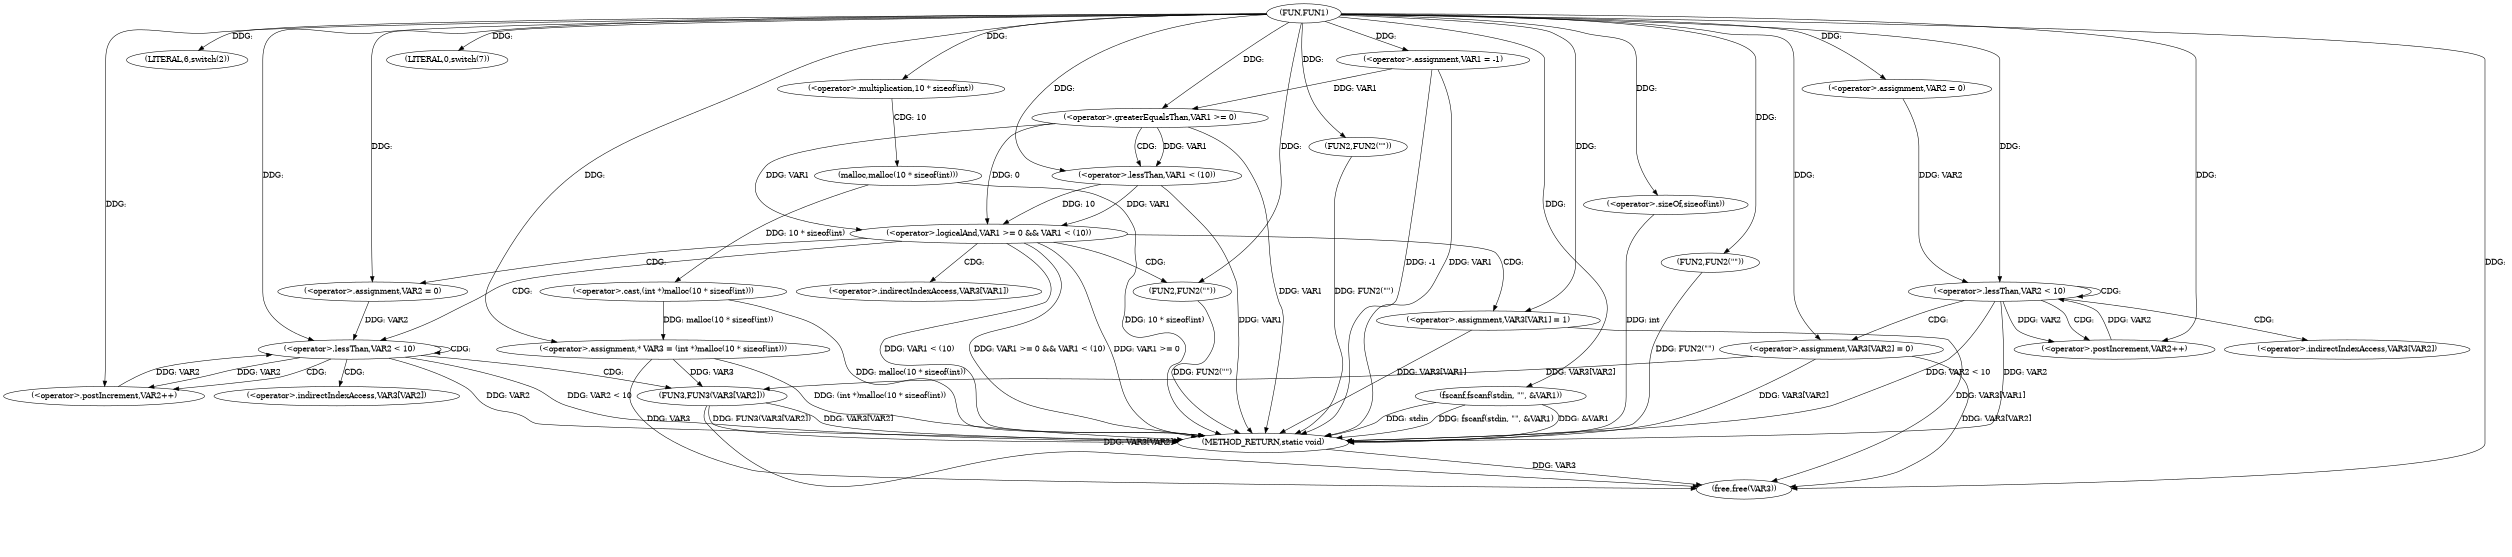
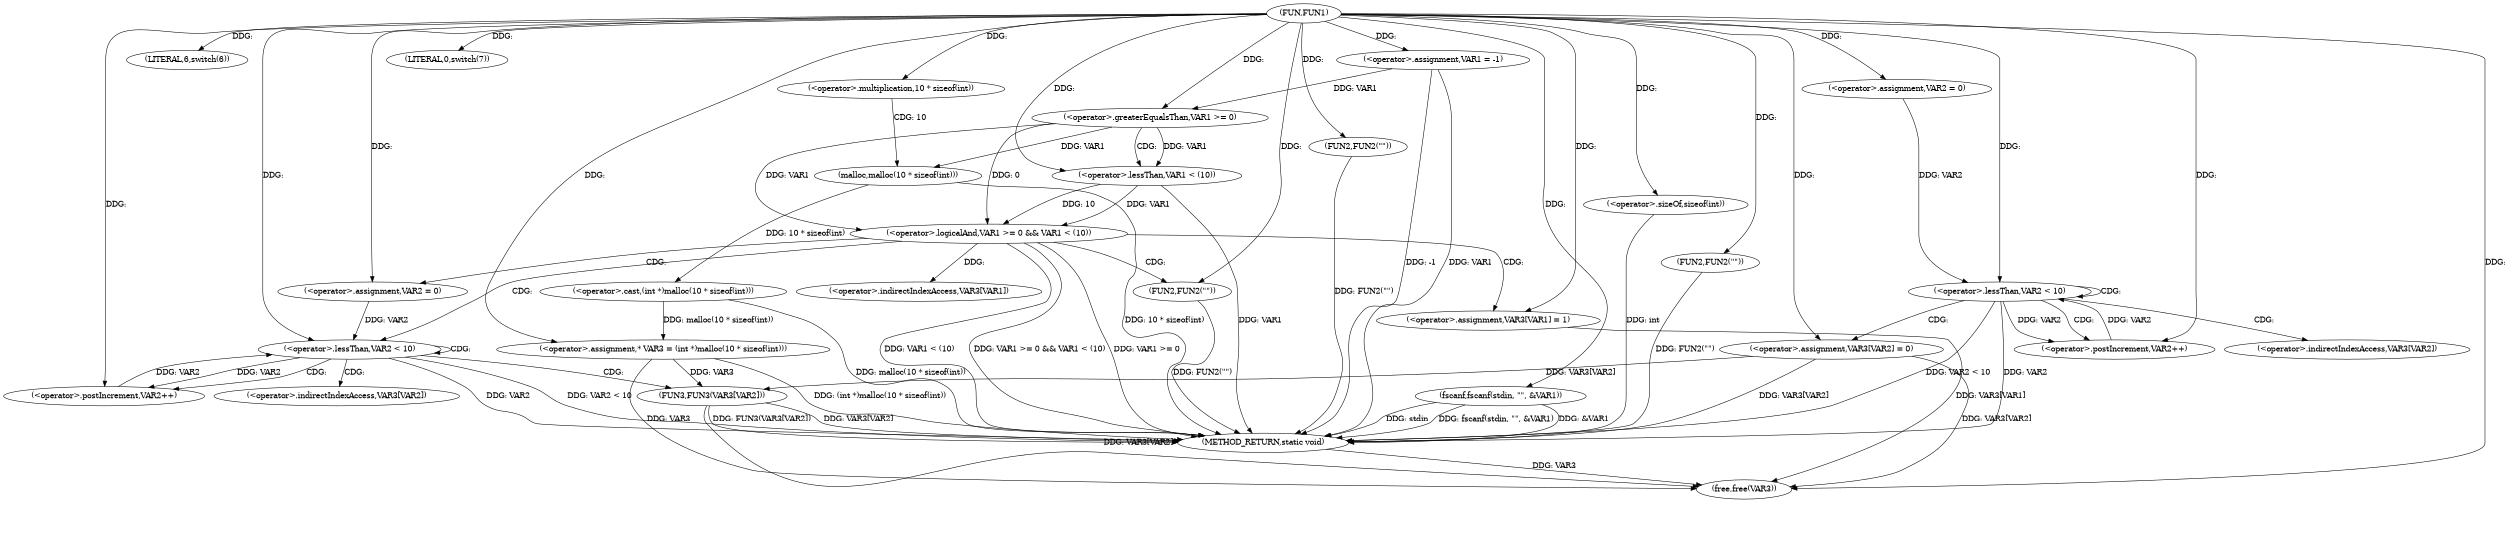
(187, 60) -> (187, 60)
(1270, 261) -> (1026, 147)
(976, 263) -> (976, 263)
(1378, 380) -> none
